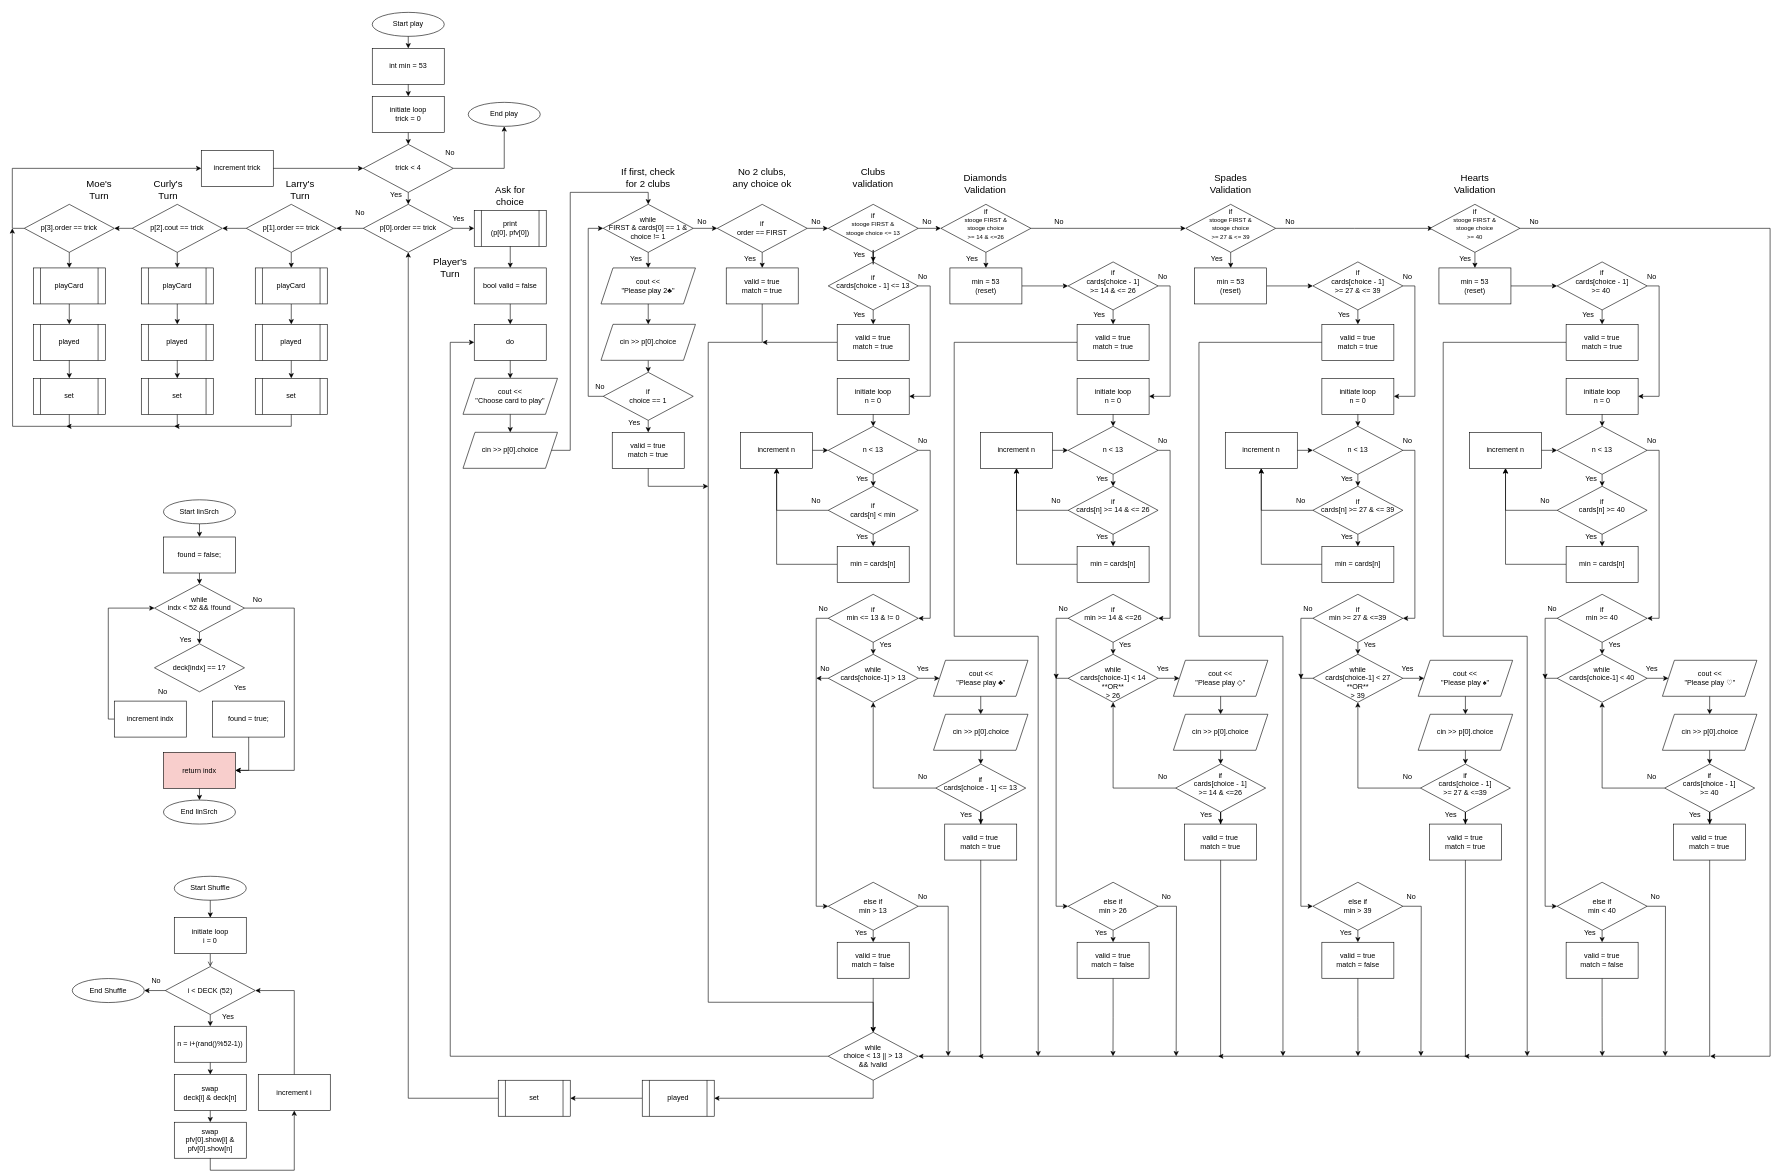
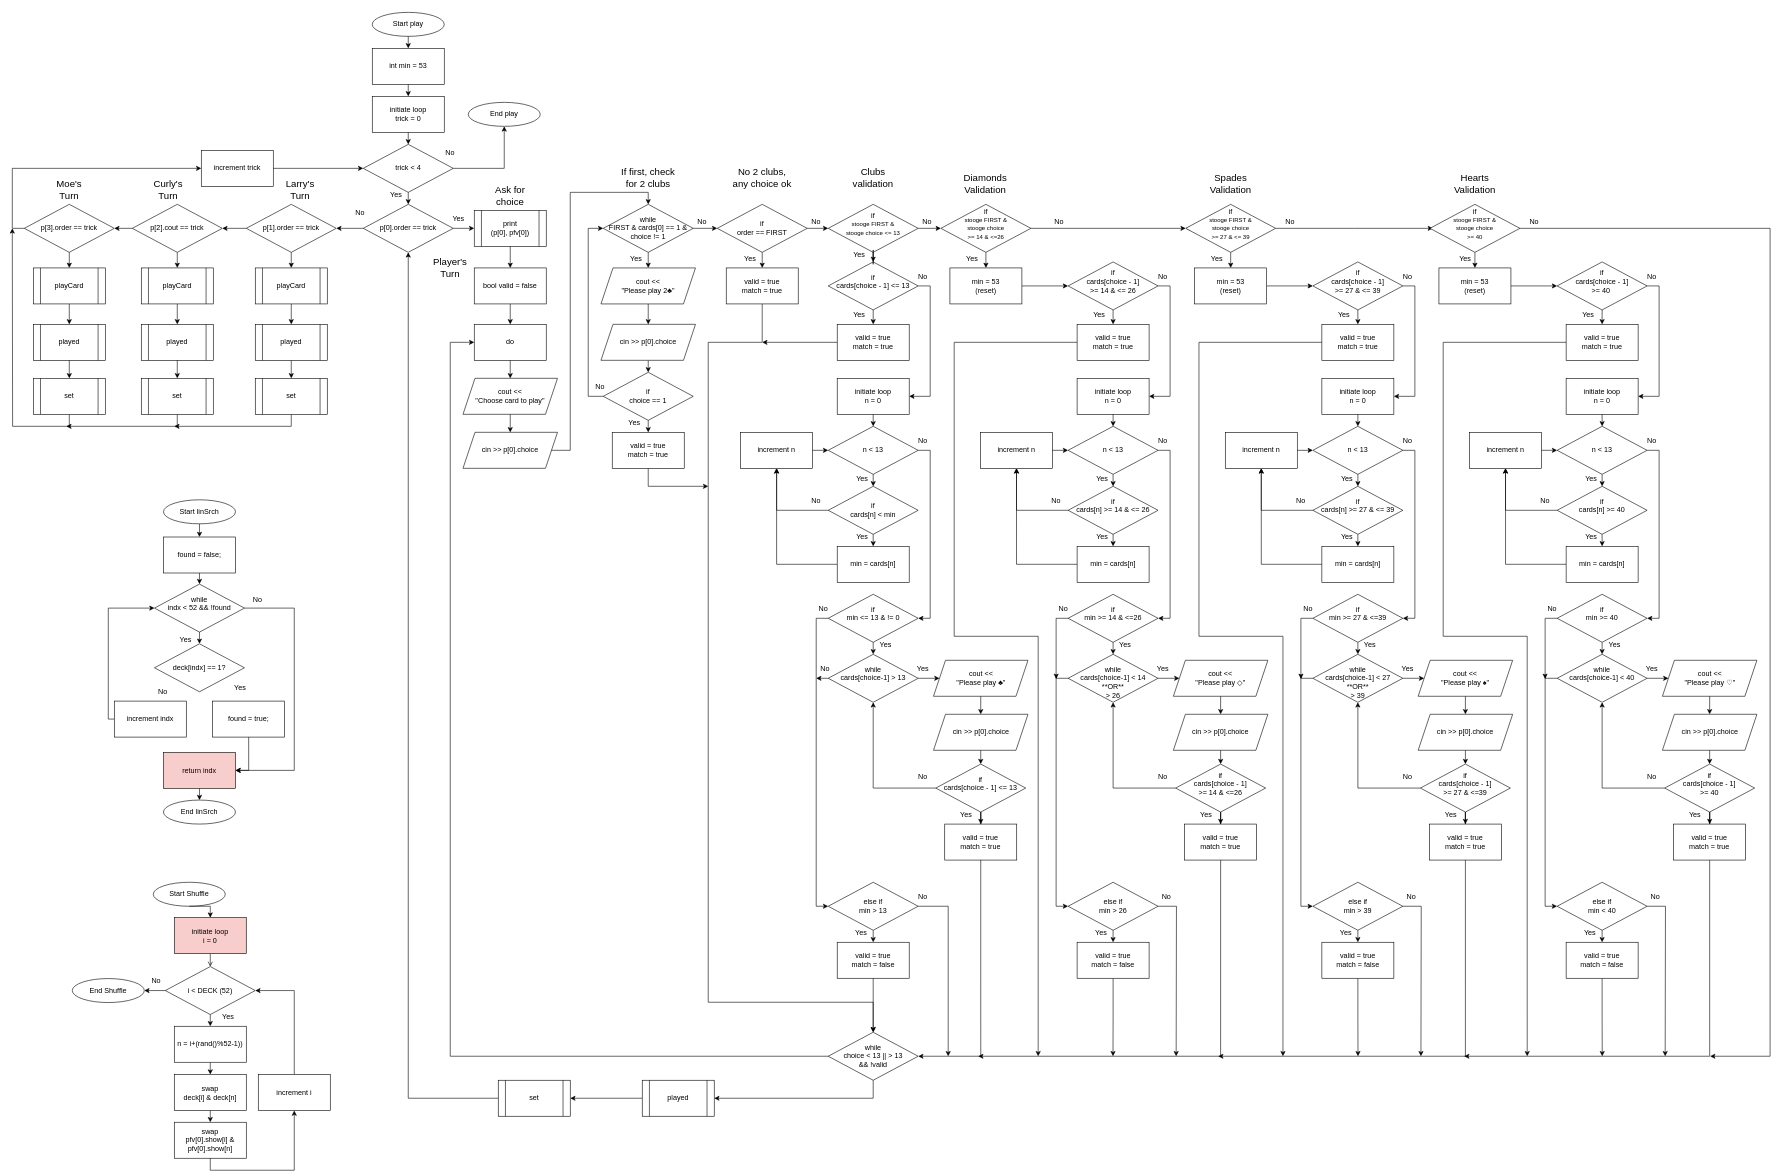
(99, 189) -> (69, 189)
(210, 888) -> (189, 894)
(210, 936) -> (210, 936)
